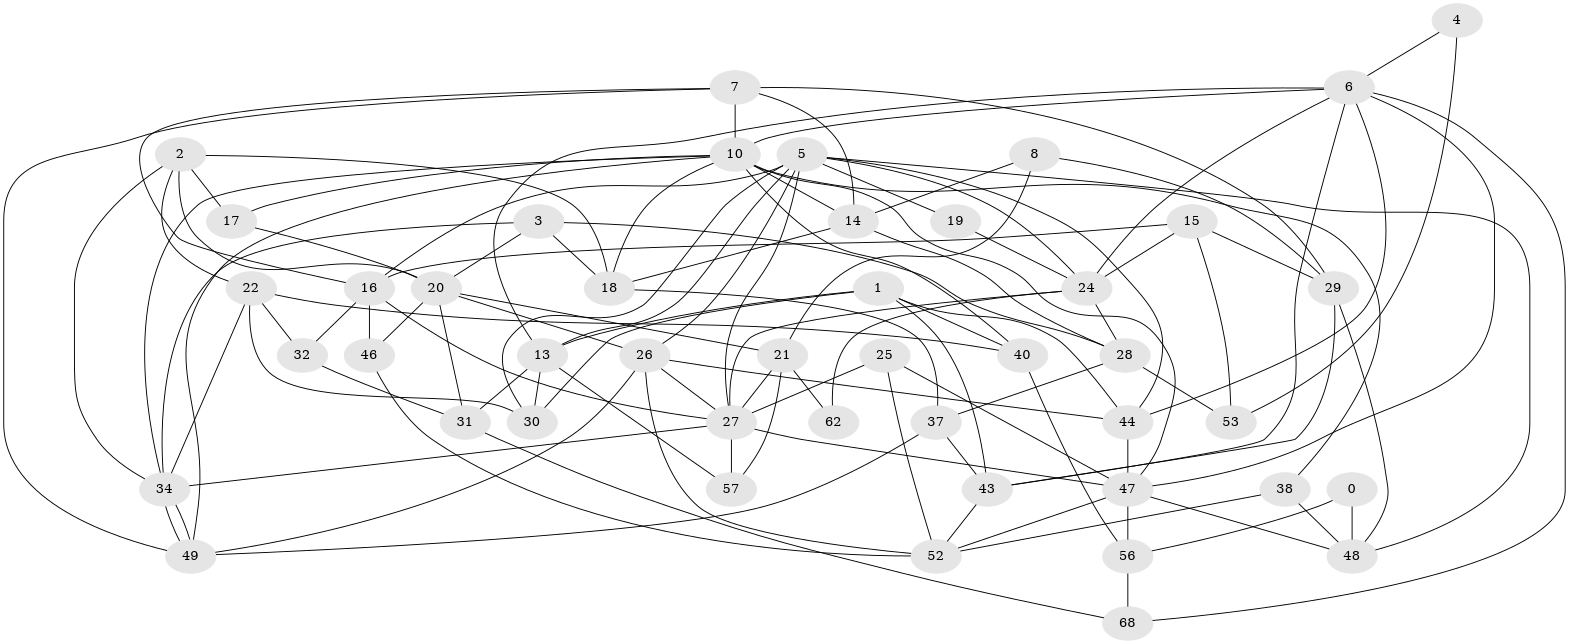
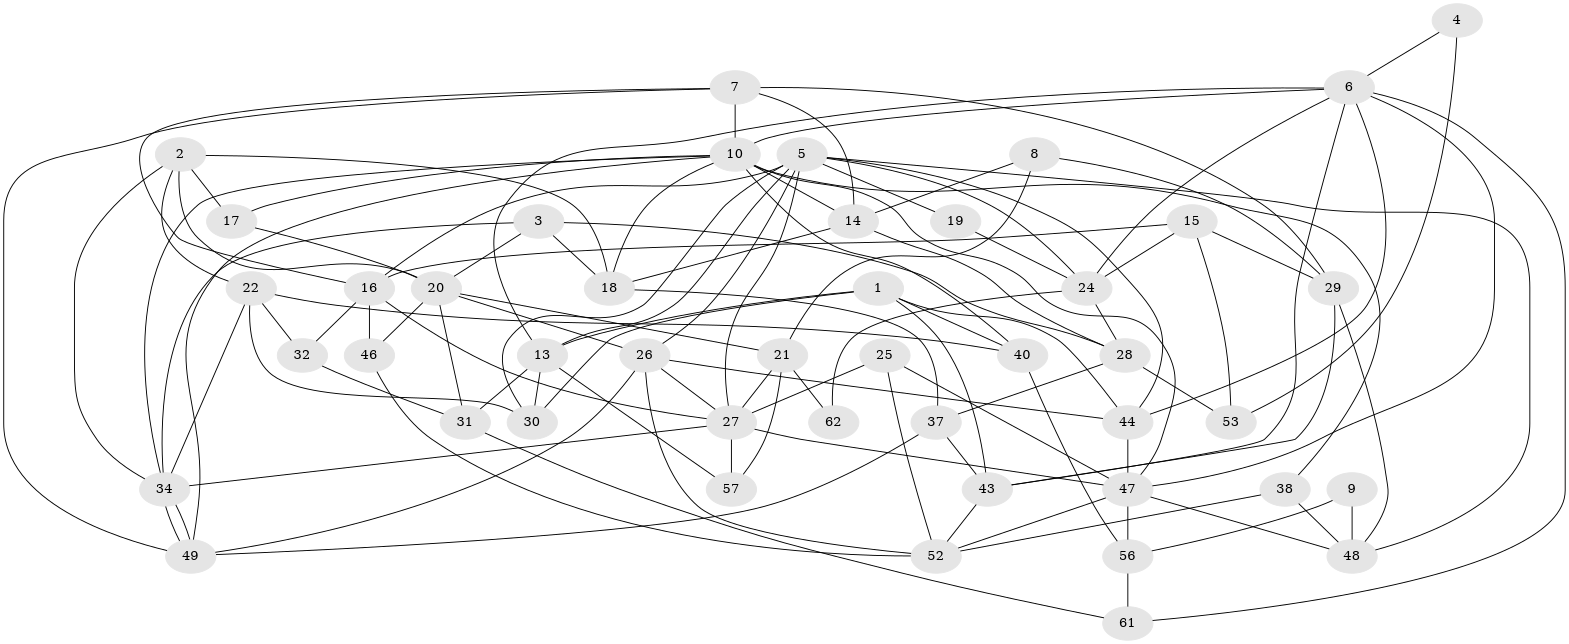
(878, 310) -> none
(1352, 489) -> (1352, 489)
(1128, 623) -> (1128, 623)
